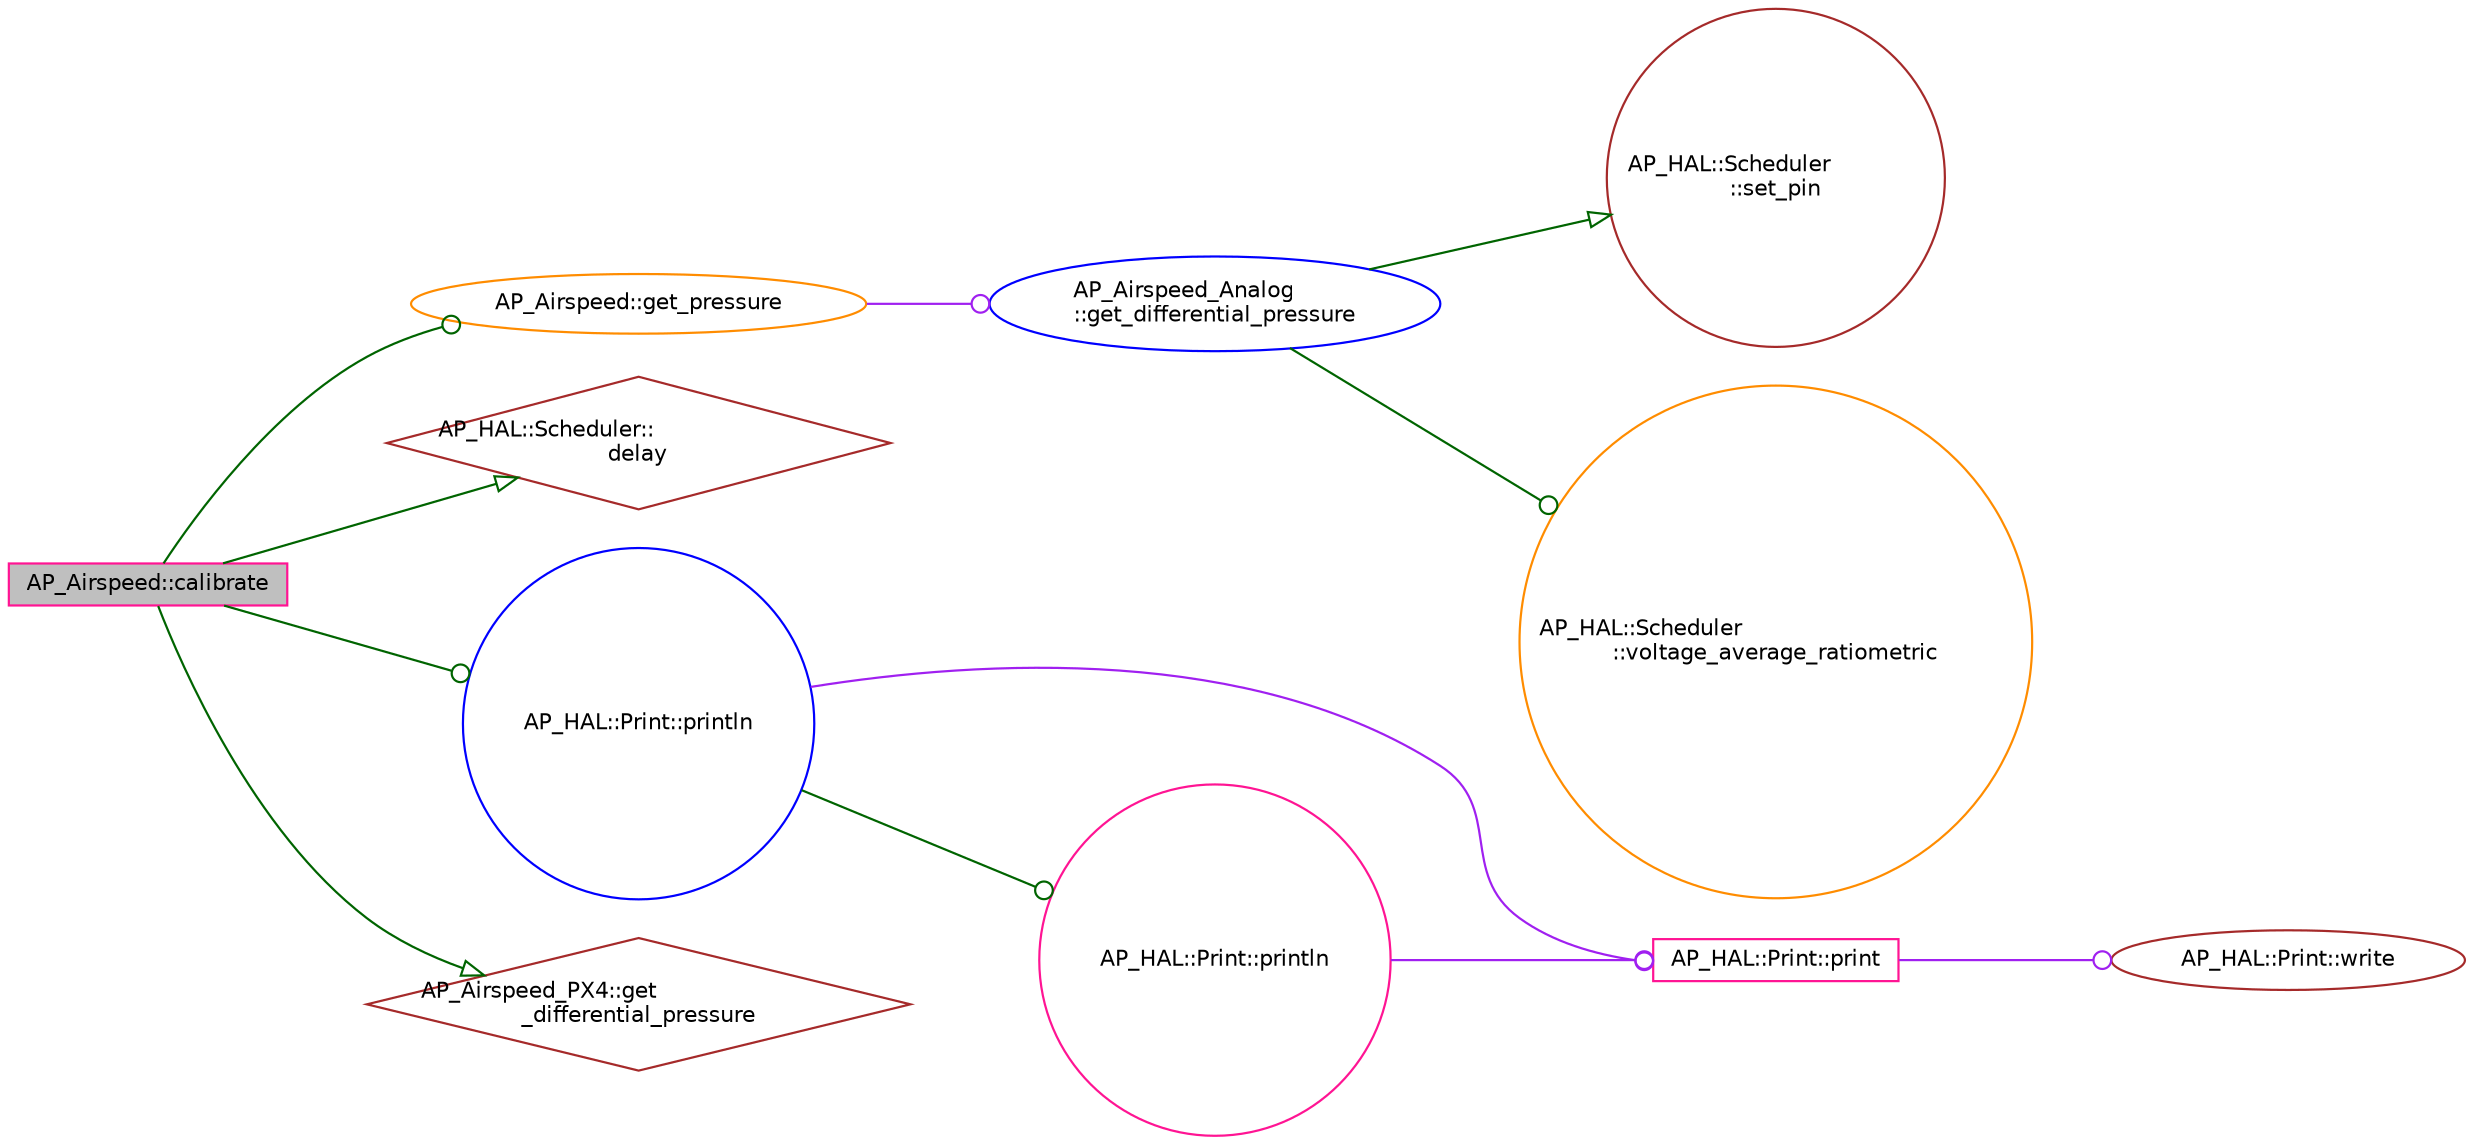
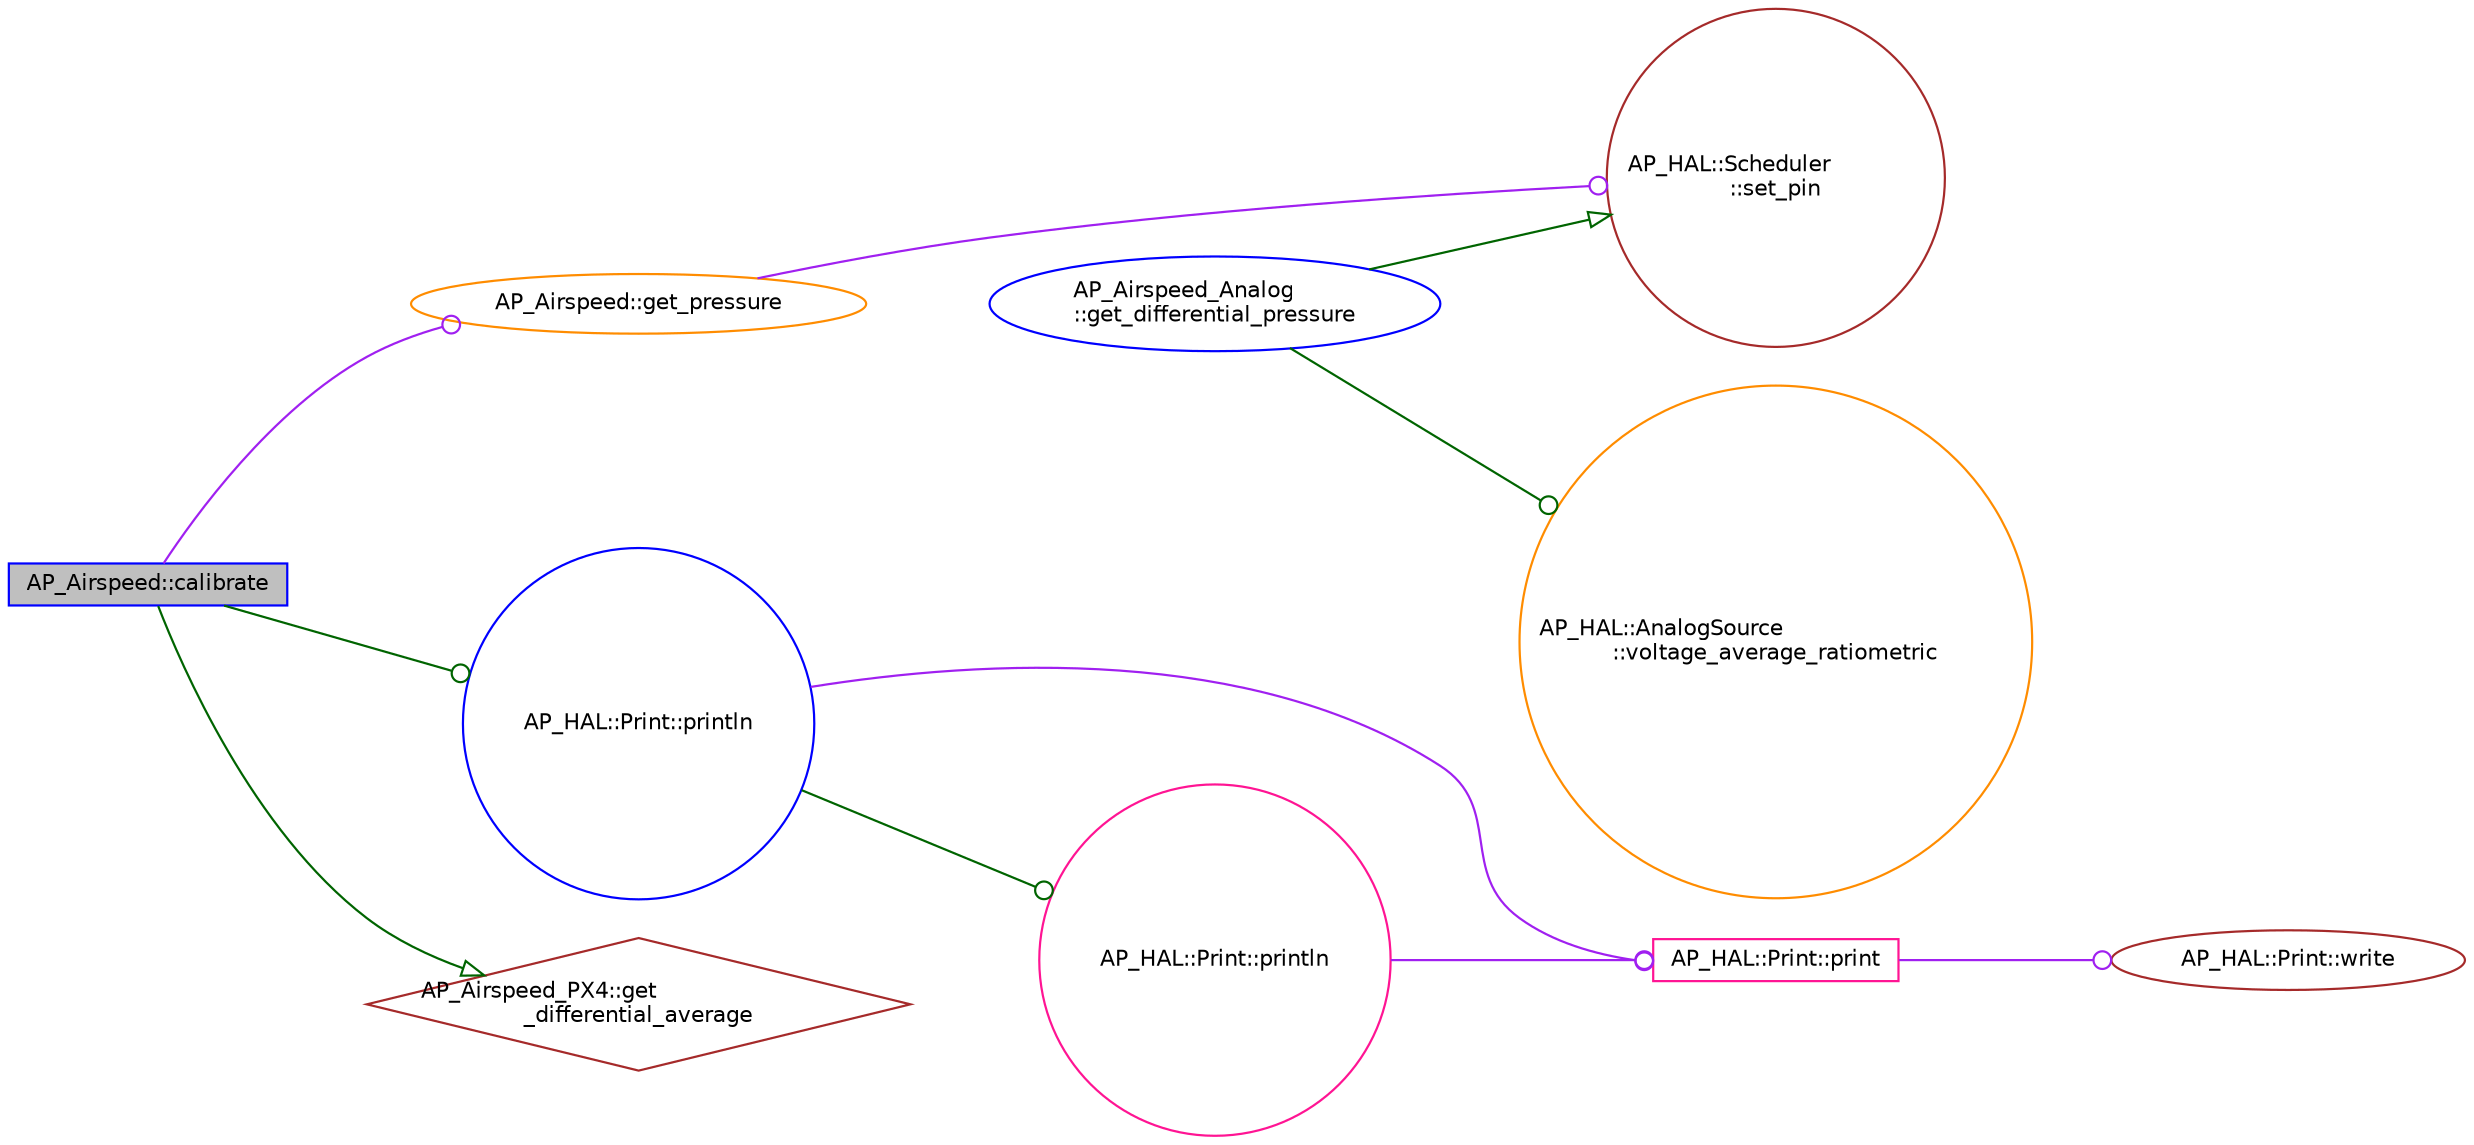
(919, 304) -> (1172, 217)
(283, 420) -> (283, 420)
(639, 443) -> none
(148, 584) -> (148, 584)
(1776, 642) -> (1776, 642)
(639, 1004) -> (639, 1004)
